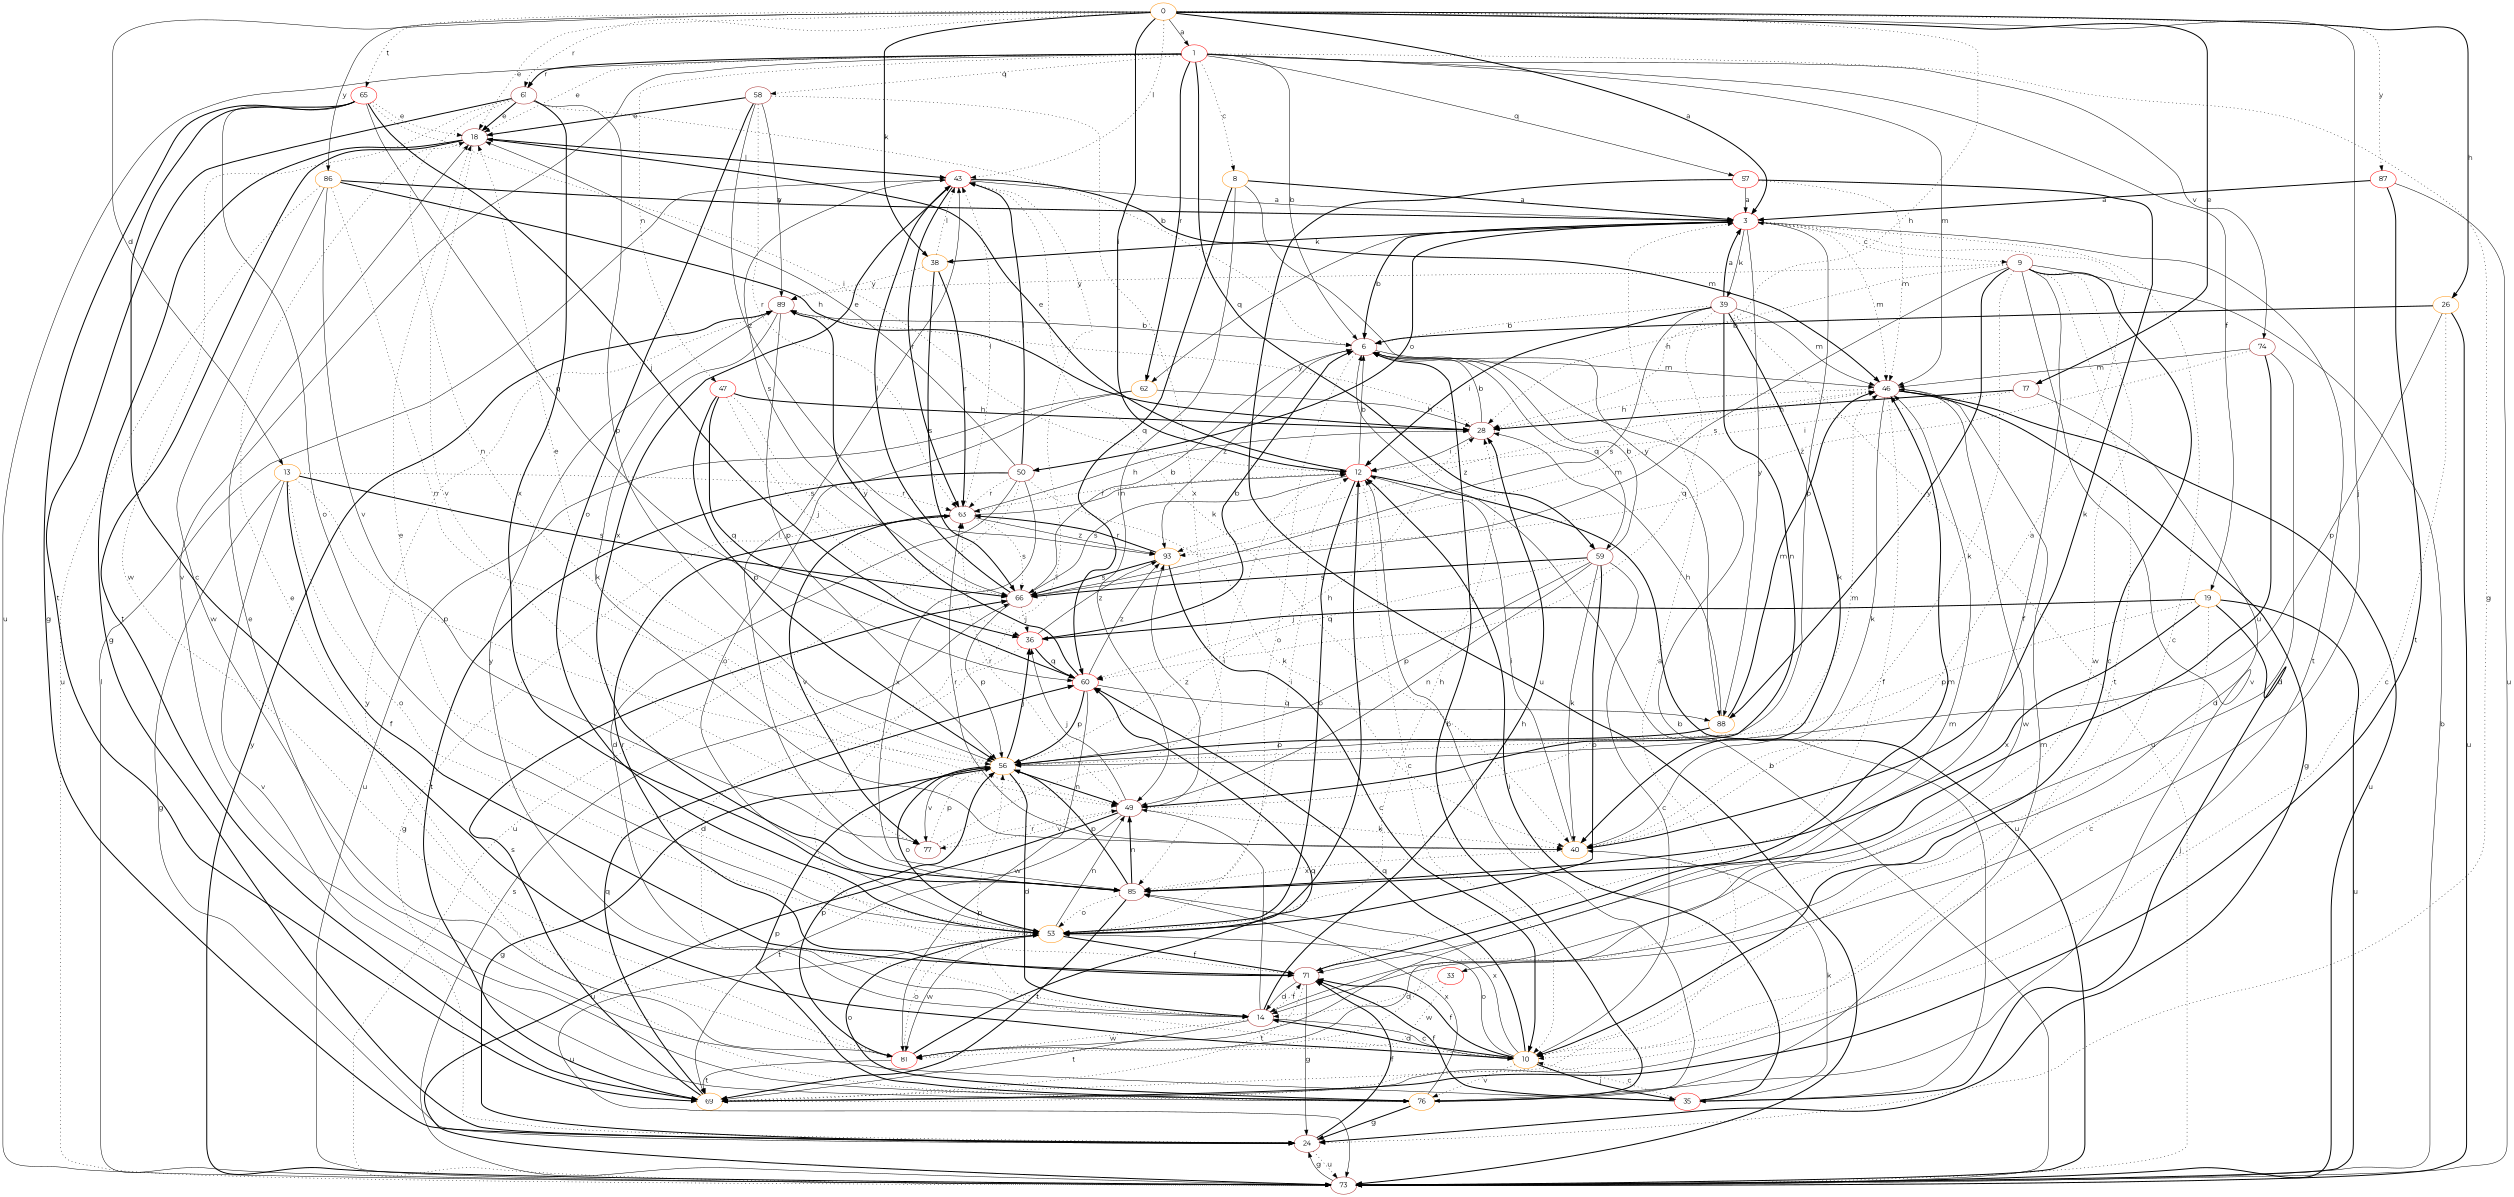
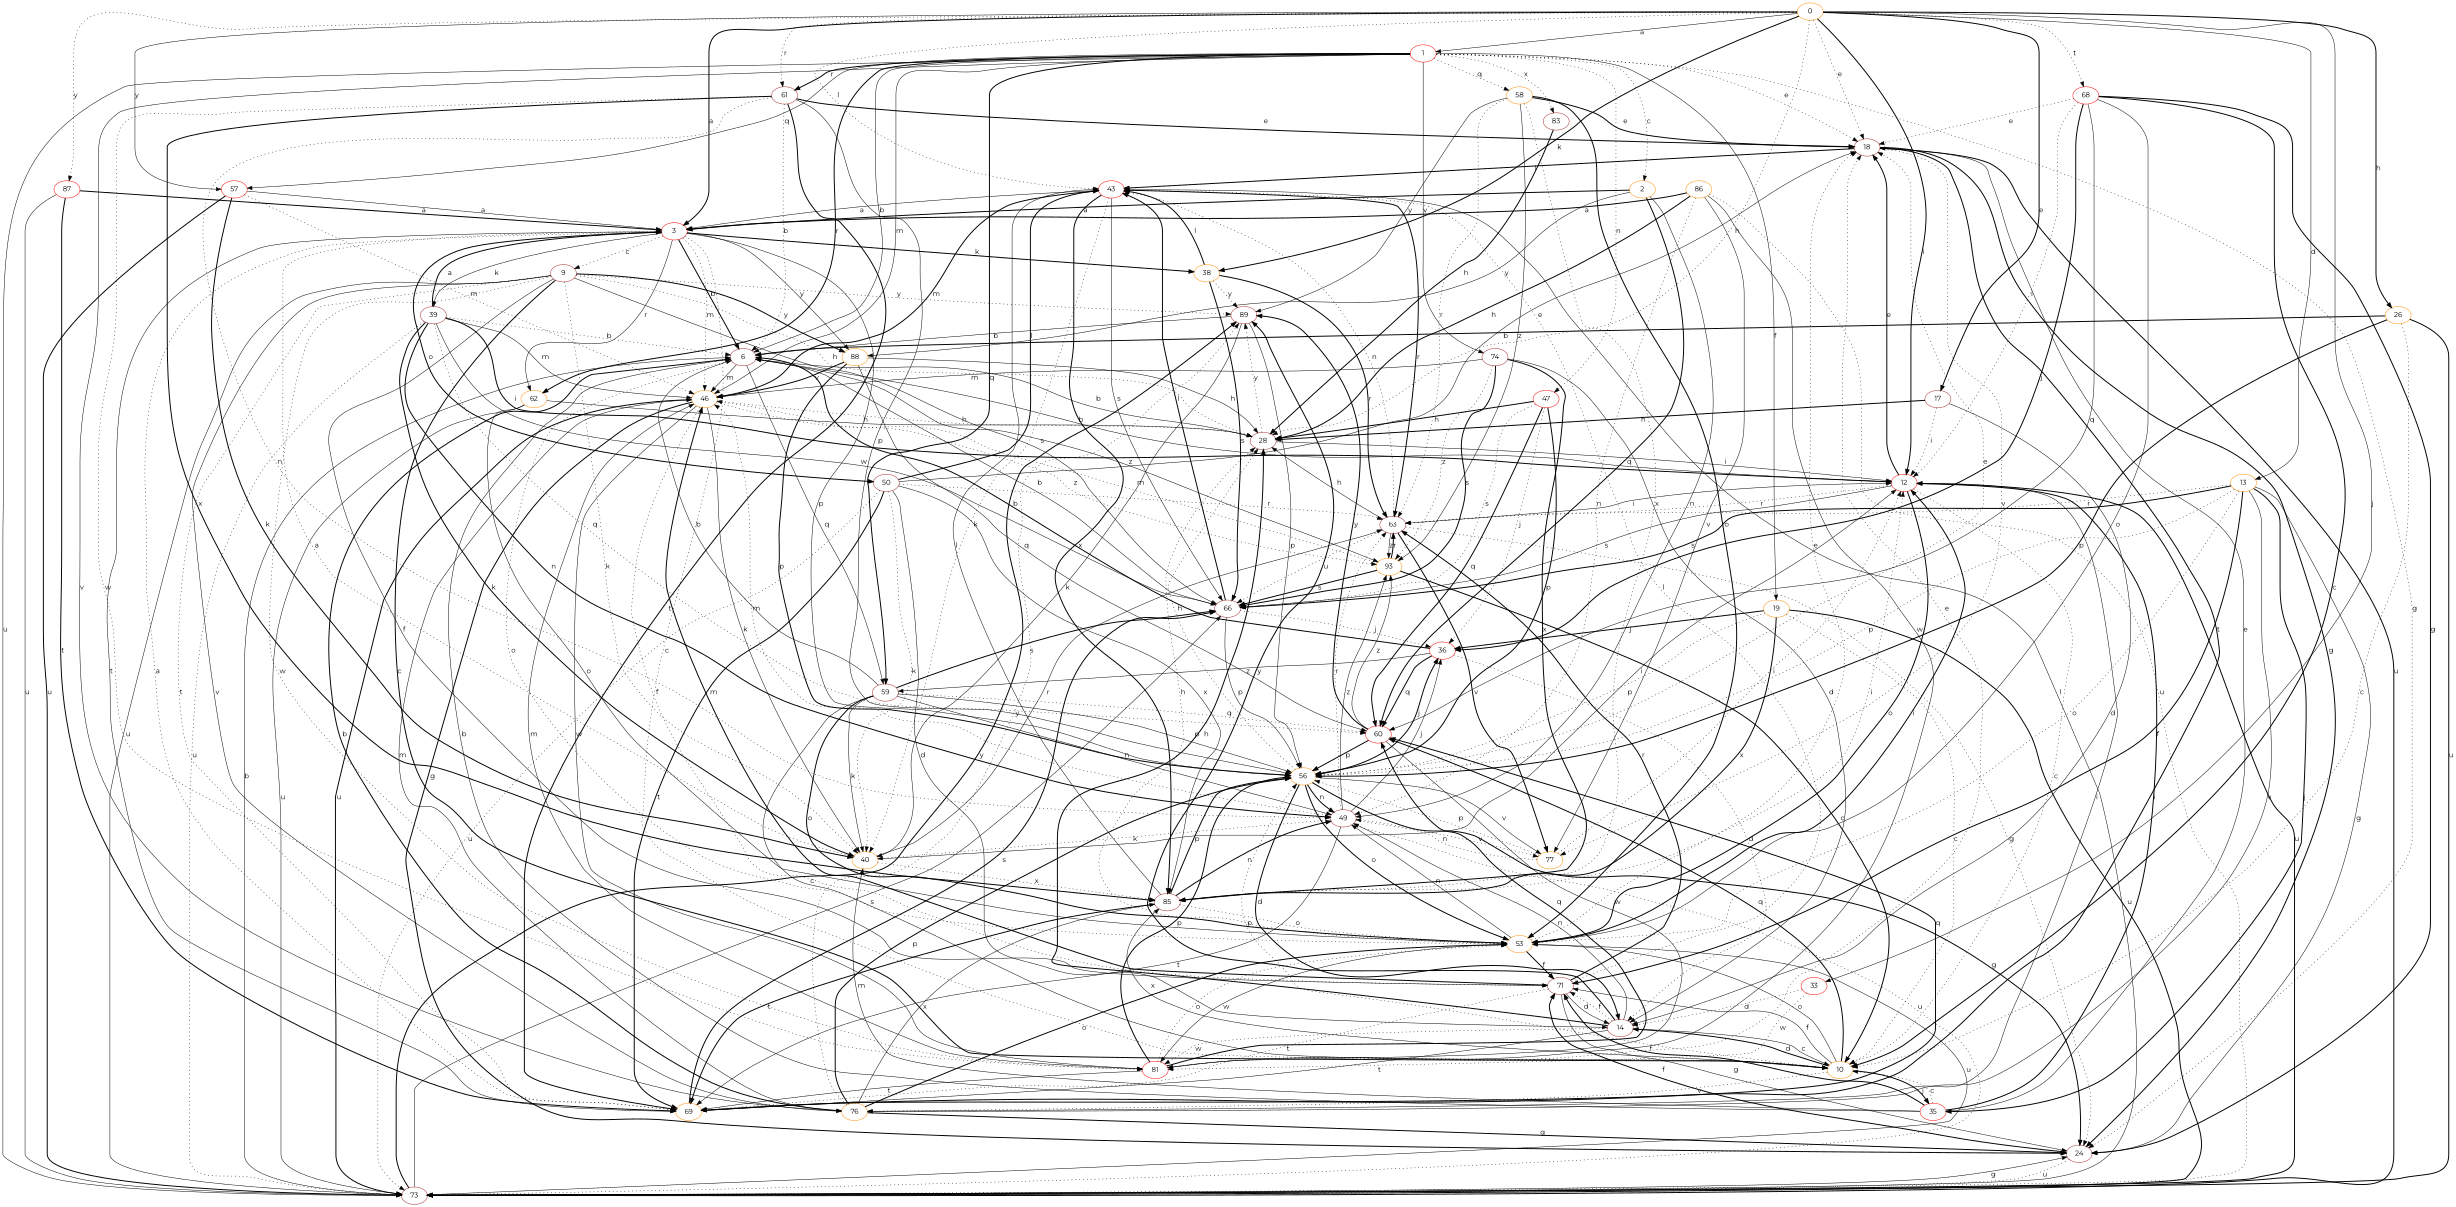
(691, 16) -> (403, 27)
(364, 95) -> (2086, 95)
(758, 95) -> (1520, 95)
none -> (1556, 121)
(1235, 179) -> (1642, 189)
(944, 223) -> (1176, 213)
(990, 347) -> (1375, 357)
(1886, 389) -> (705, 399)
(1611, 452) -> (864, 462)
none -> (1440, 553)
(1024, 557) -> (1326, 567)
(1784, 557) -> (817, 378)
(1093, 595) -> (1180, 672)
(2259, 620) -> (1545, 630)
(1401, 709) -> (1078, 584)
(2442, 724) -> (128, 734)
(1836, 729) -> (1900, 644)
(1033, 829) -> (1445, 839)
(928, 850) -> (1550, 860)
(578, 876) -> (1158, 867)
(2126, 960) -> (2278, 886)
(1829, 976) -> (862, 986)
(1426, 1001) -> (1700, 1009)
(486, 1139) -> (1569, 1160)
none -> (2291, 1178)
